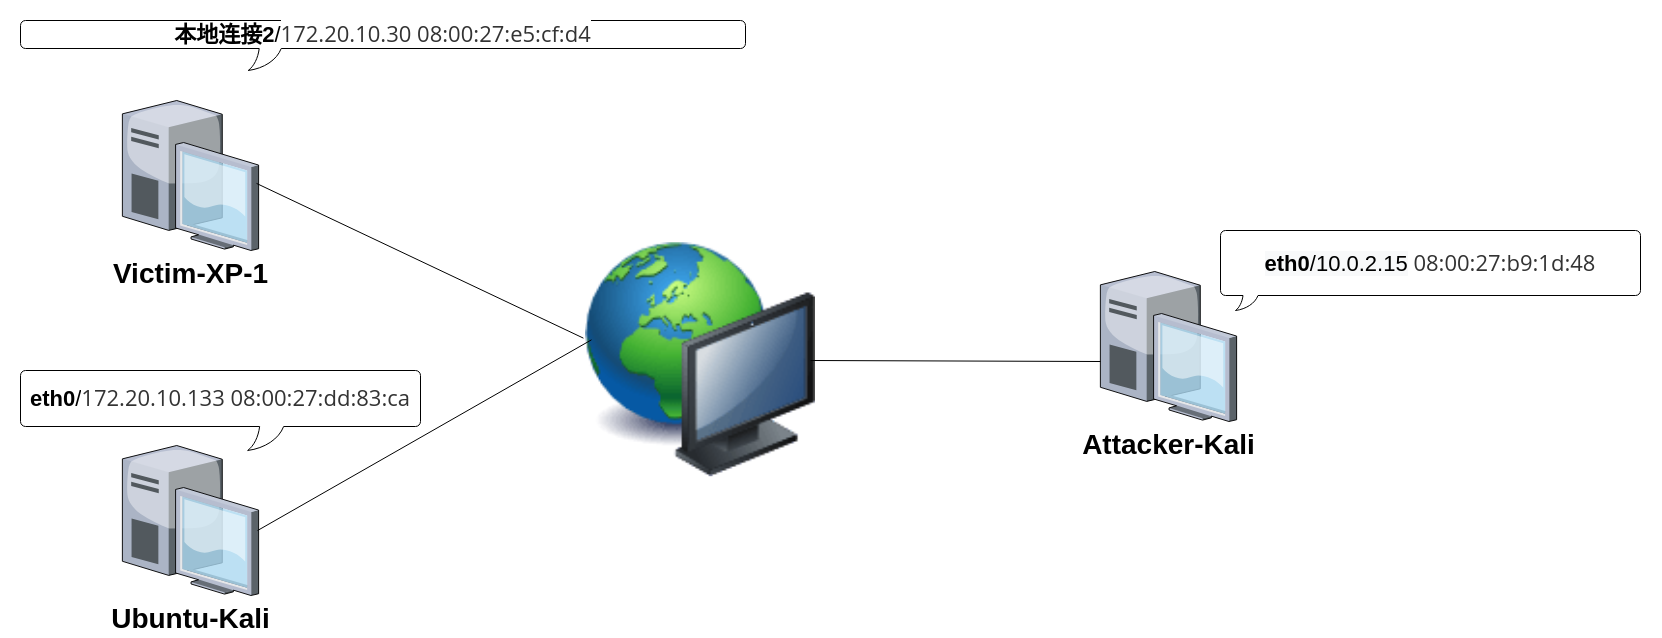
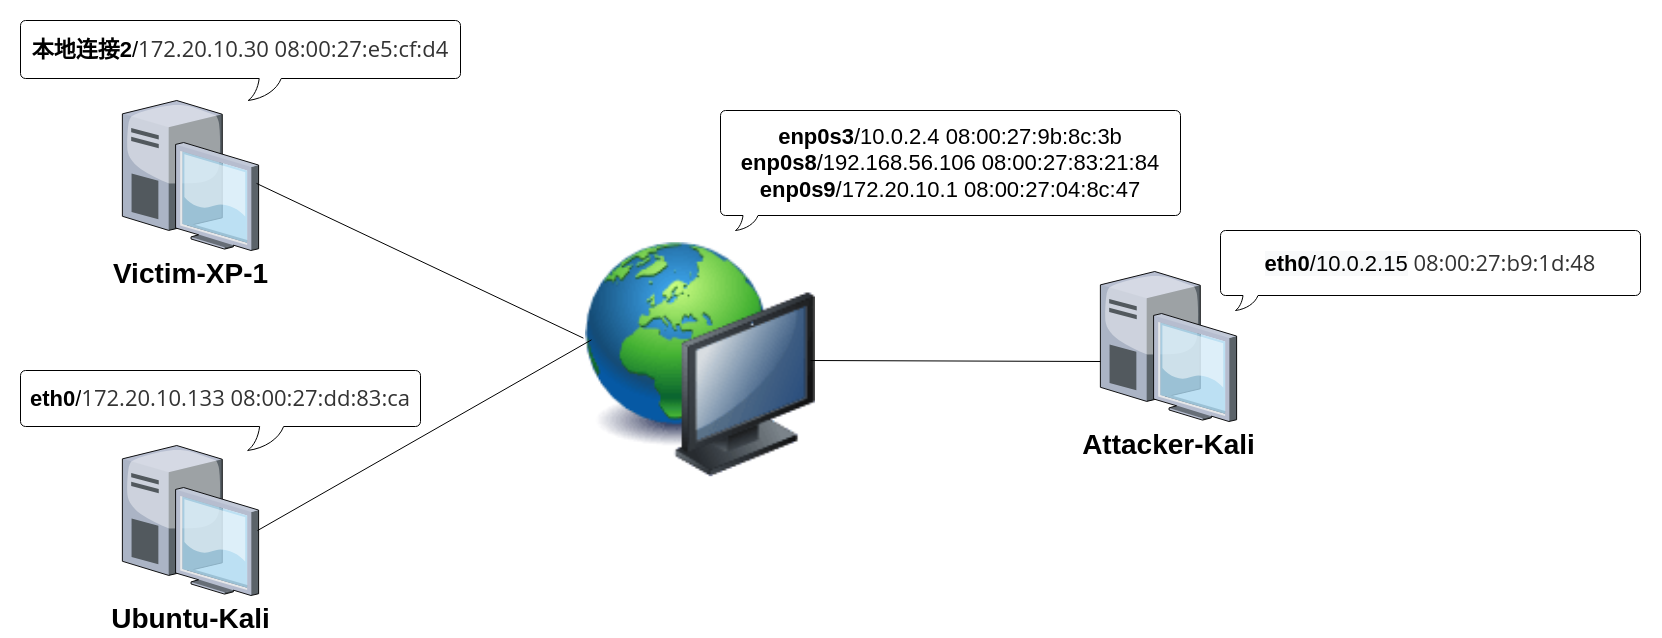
(383, 46) -> (241, 61)
none -> (951, 171)
